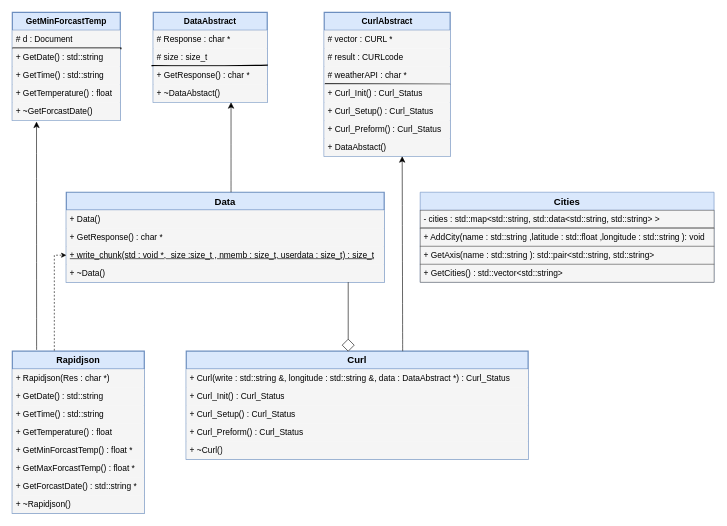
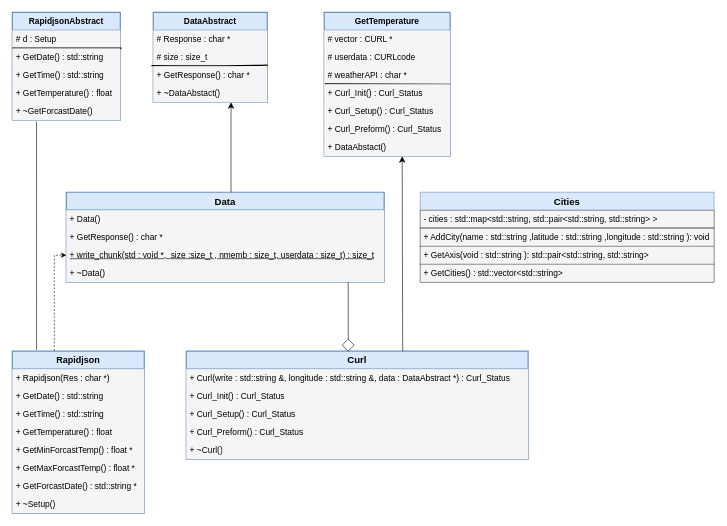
(66, 21) -> (66, 21)
(387, 21) -> (387, 21)
(44, 39) -> (37, 39)
(367, 57) -> (373, 57)
(36, 128) -> (36, 126)
(562, 219) -> (561, 219)
(568, 237) -> (568, 237)
(559, 255) -> (557, 255)
(47, 504) -> (38, 504)
